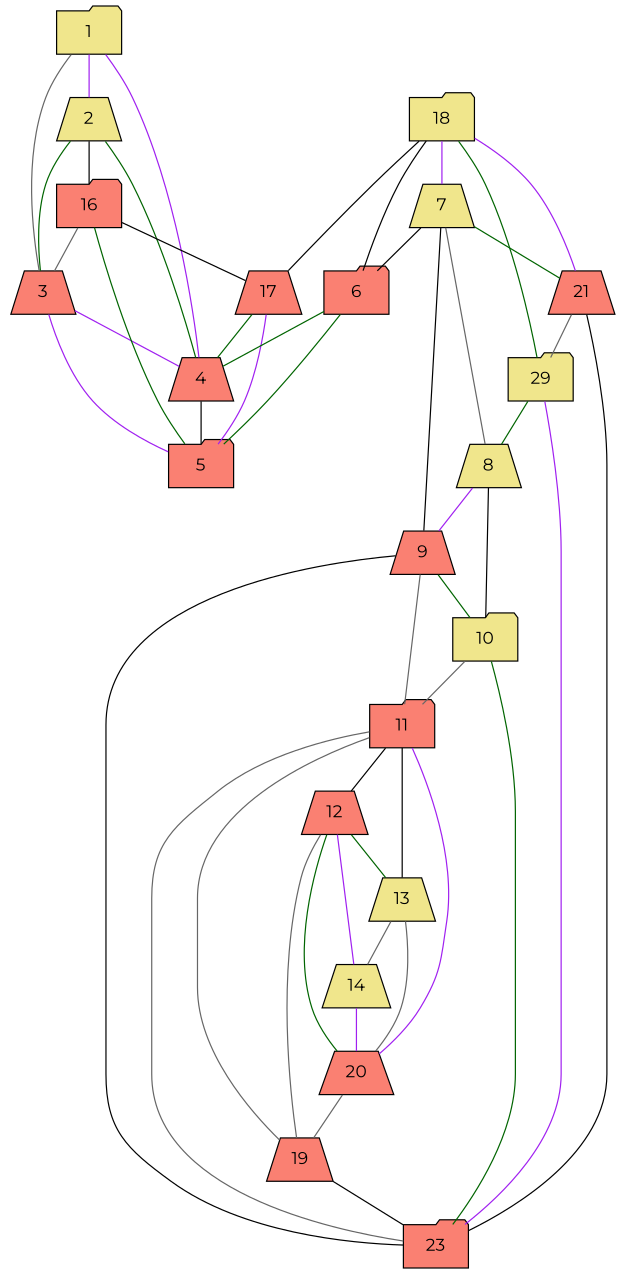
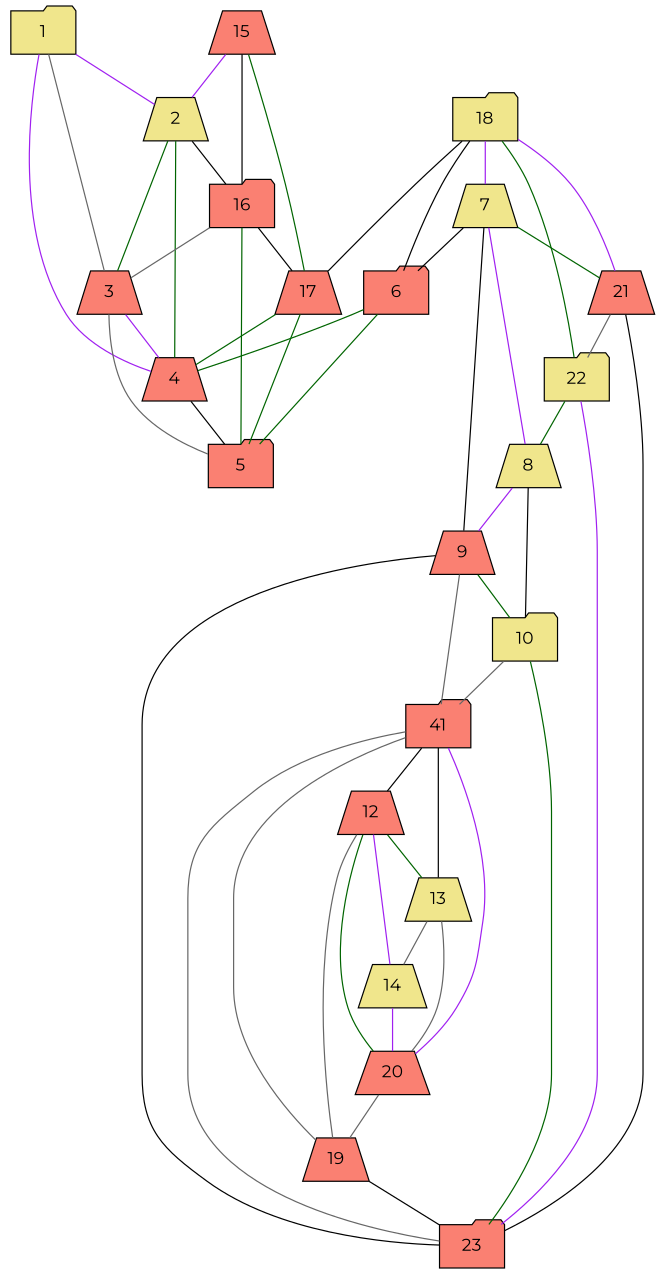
none -> (242, 33)
(465, 336) -> (507, 336)
(541, 379) -> (577, 379)
(251, 383) -> (275, 379)
(91, 399) -> (132, 402)
(402, 726) -> (438, 726)
